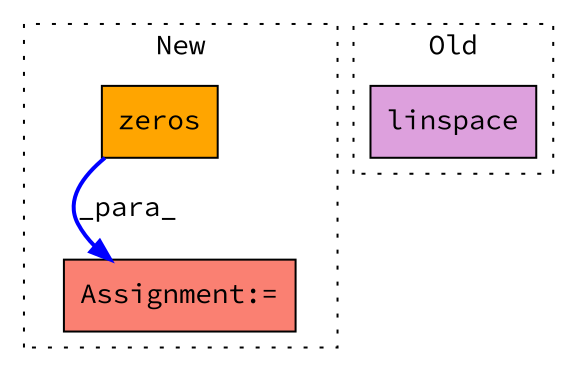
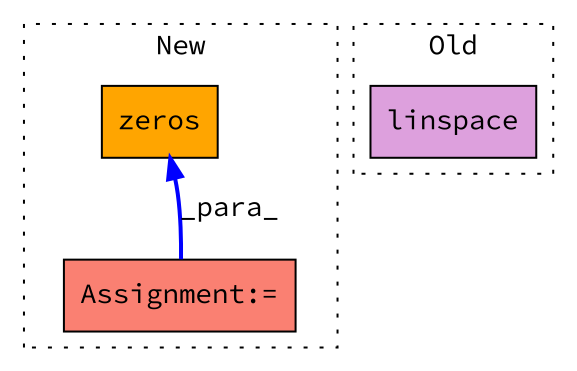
(75, 200) -> (180, 219)
